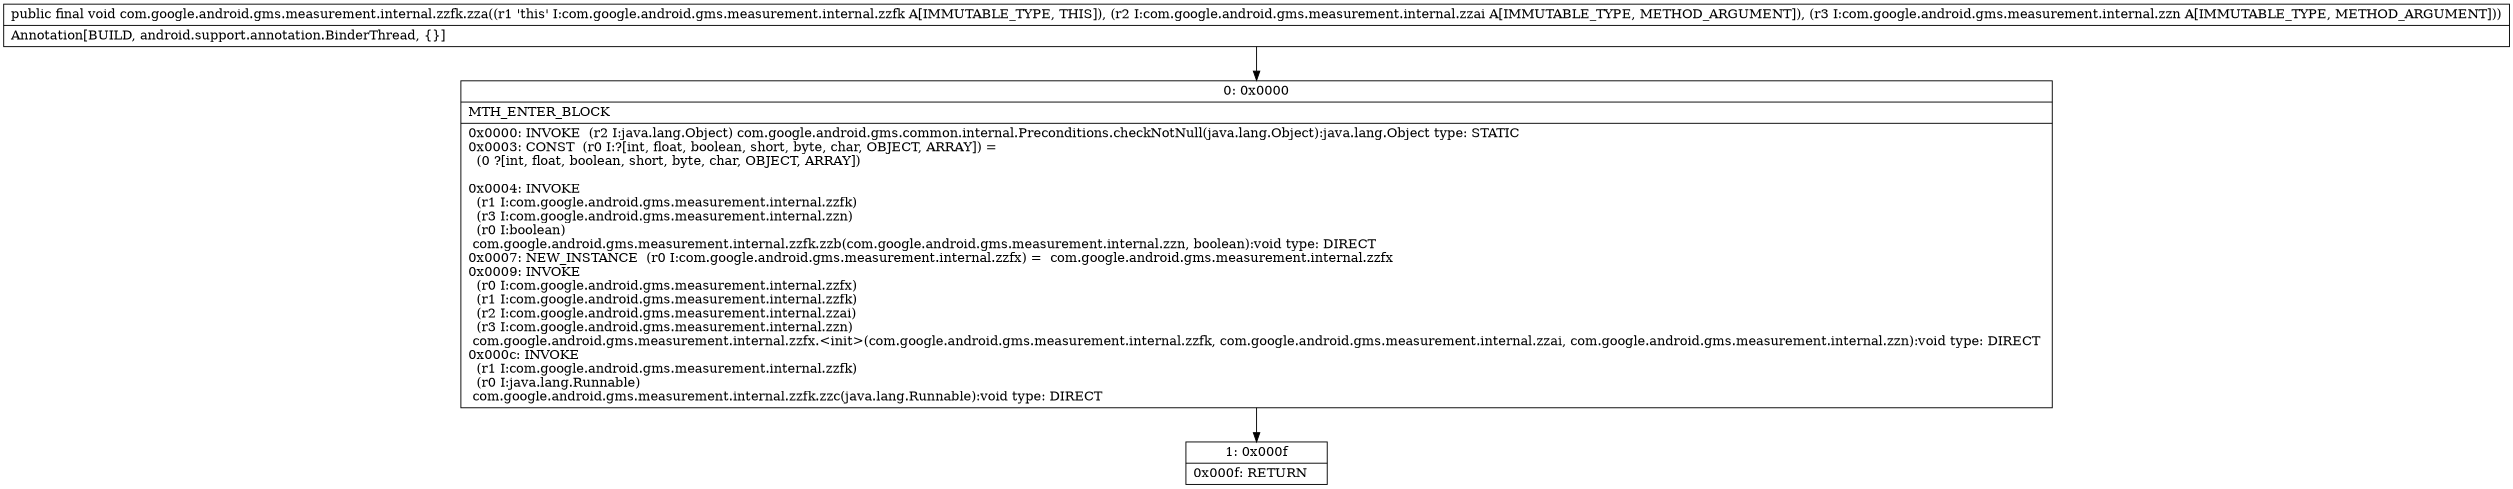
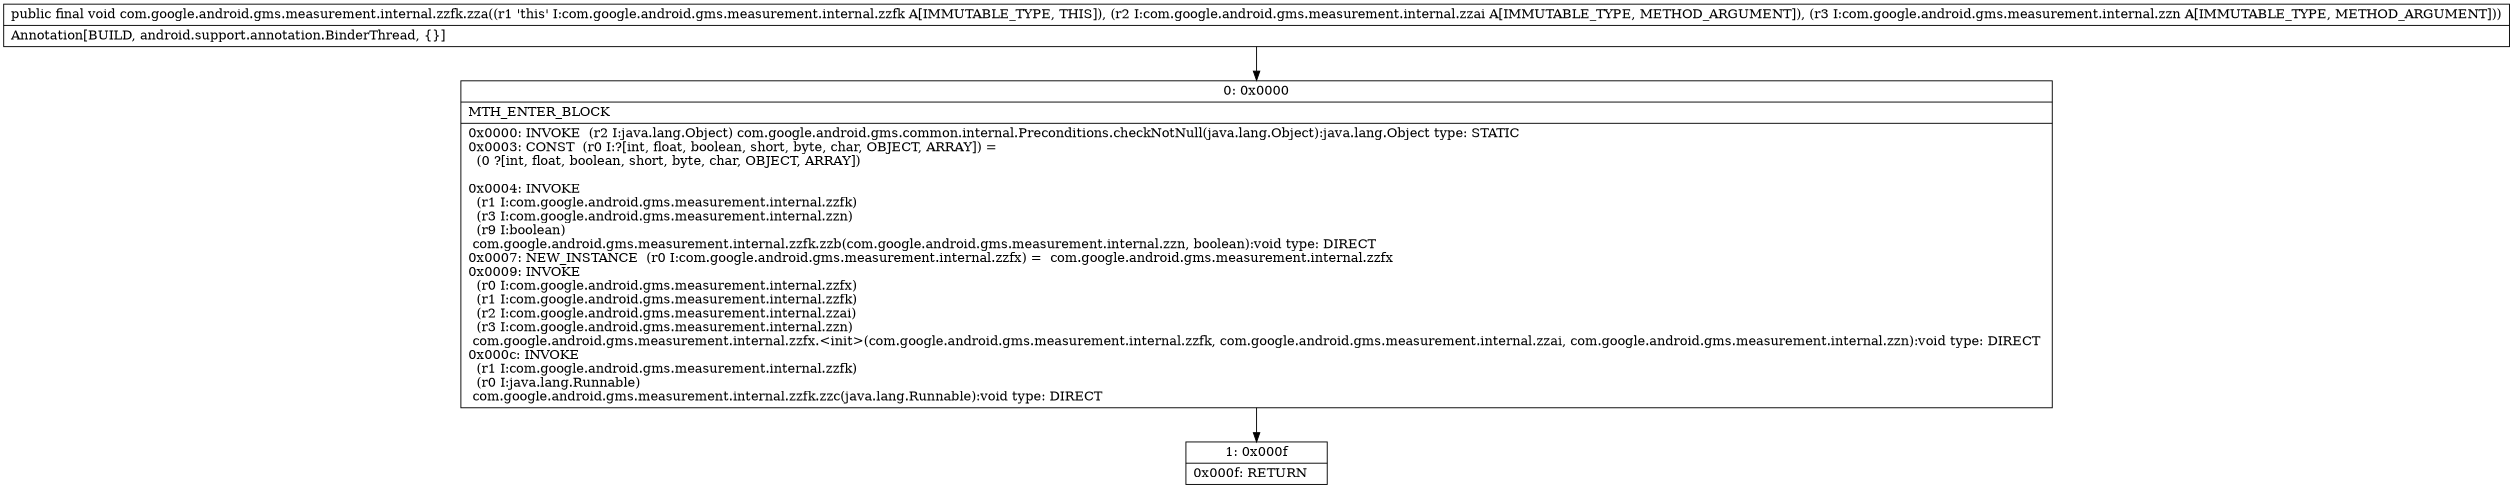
(517, 230) -> (517, 230)
